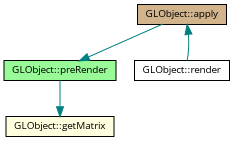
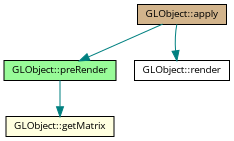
(189, 48) -> (175, 38)
